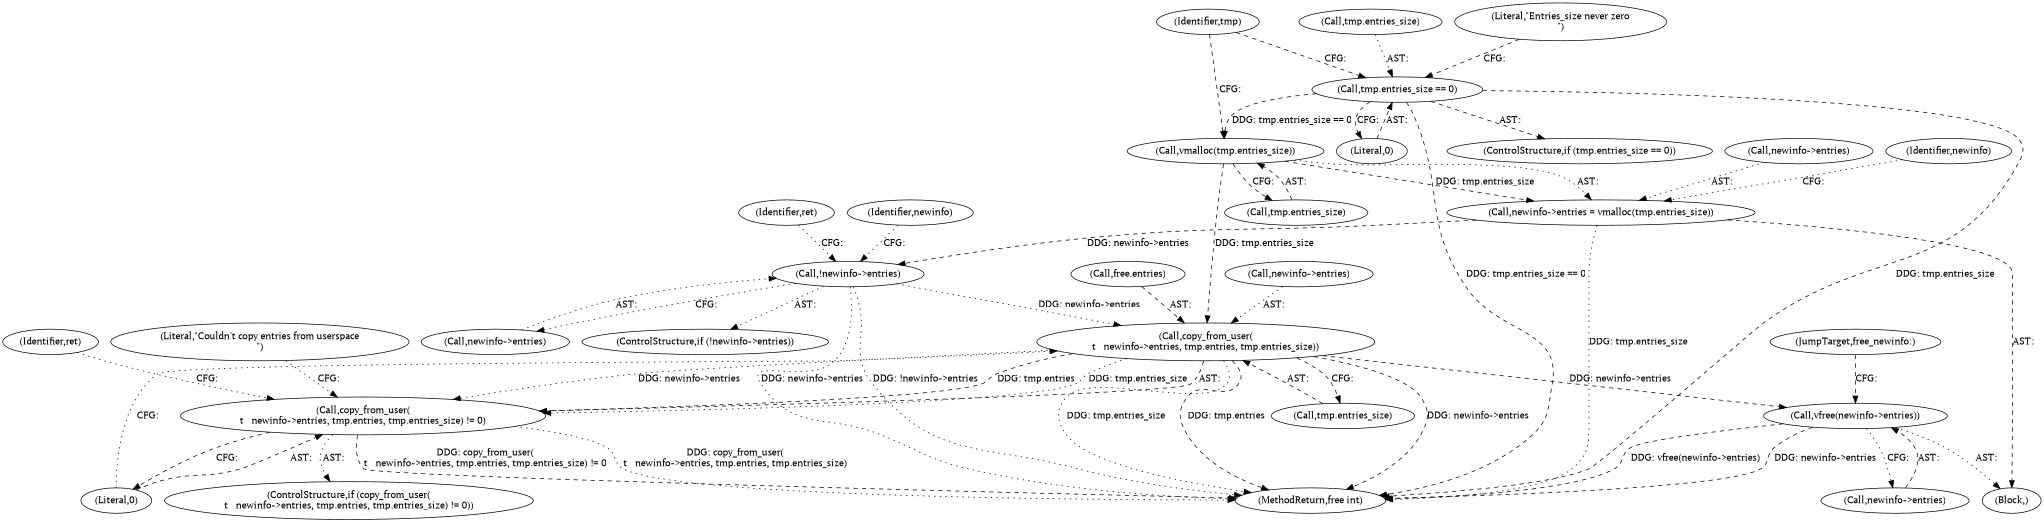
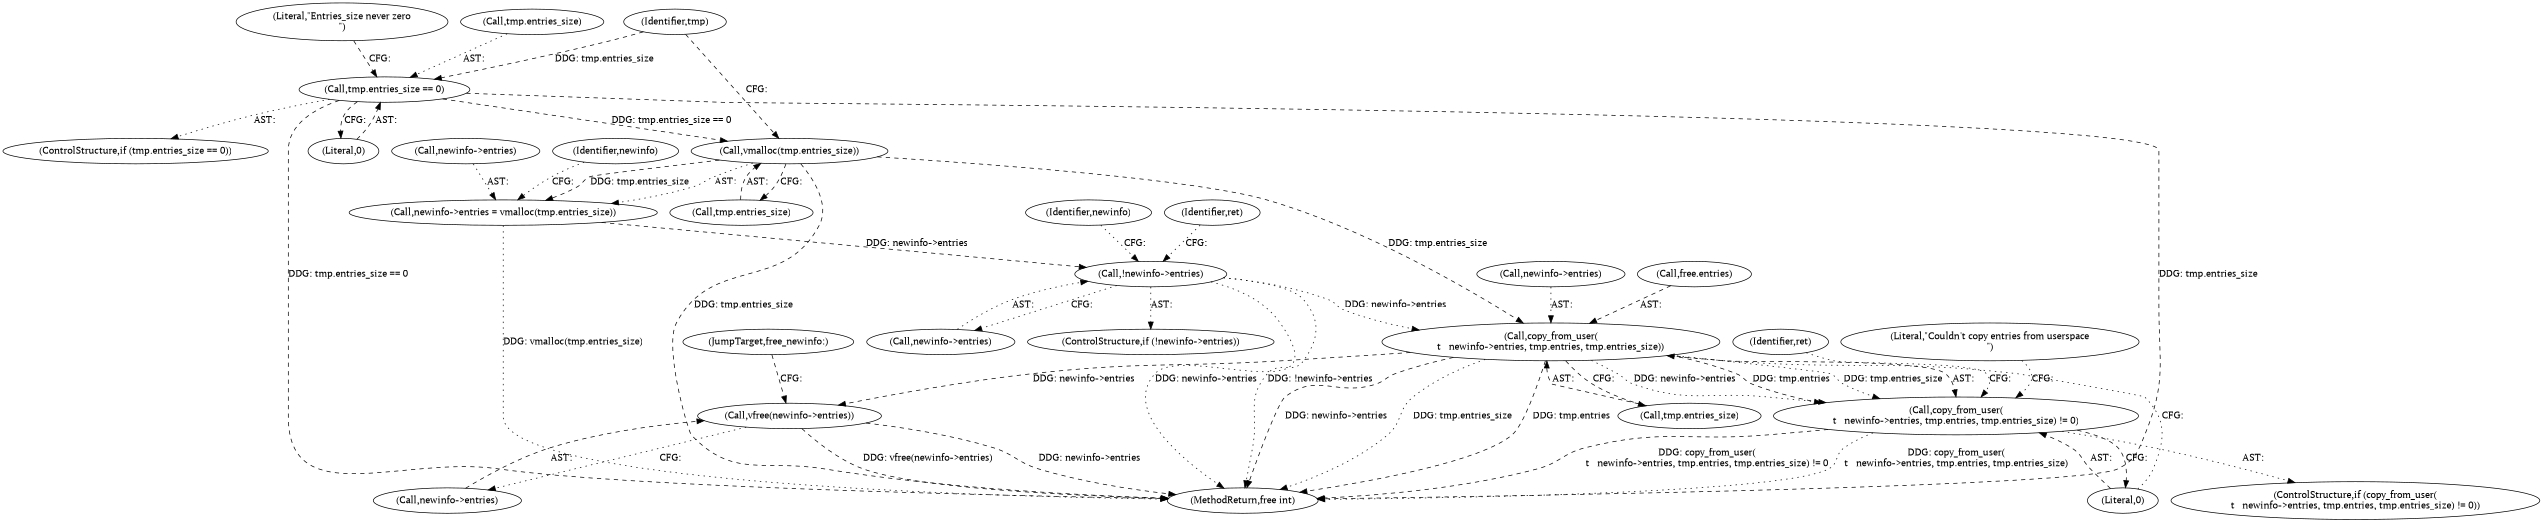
(1337, 59) -> (604, 59)
(1484, 119) -> (253, 115)
(1638, 342) -> (573, 342)
none -> (742, 463)
(2012, 501) -> none
